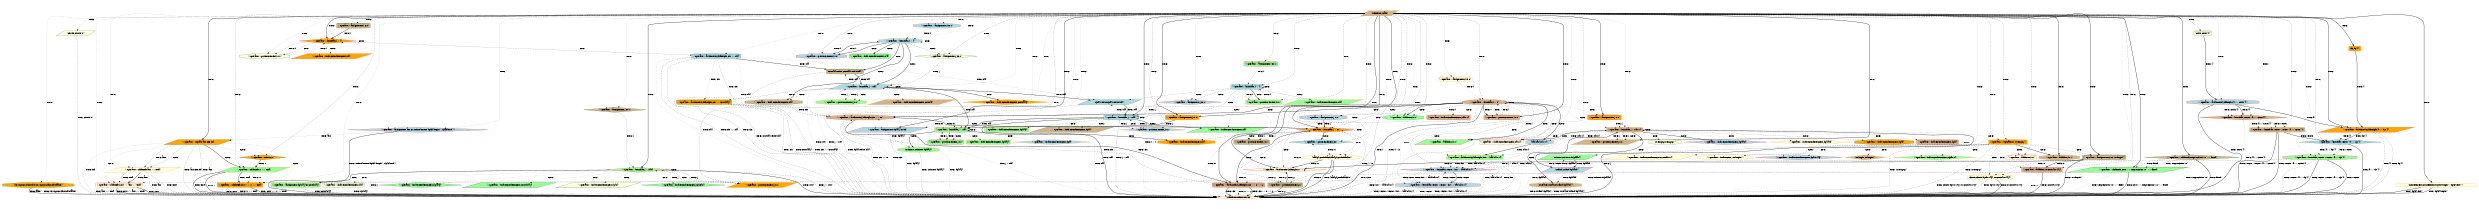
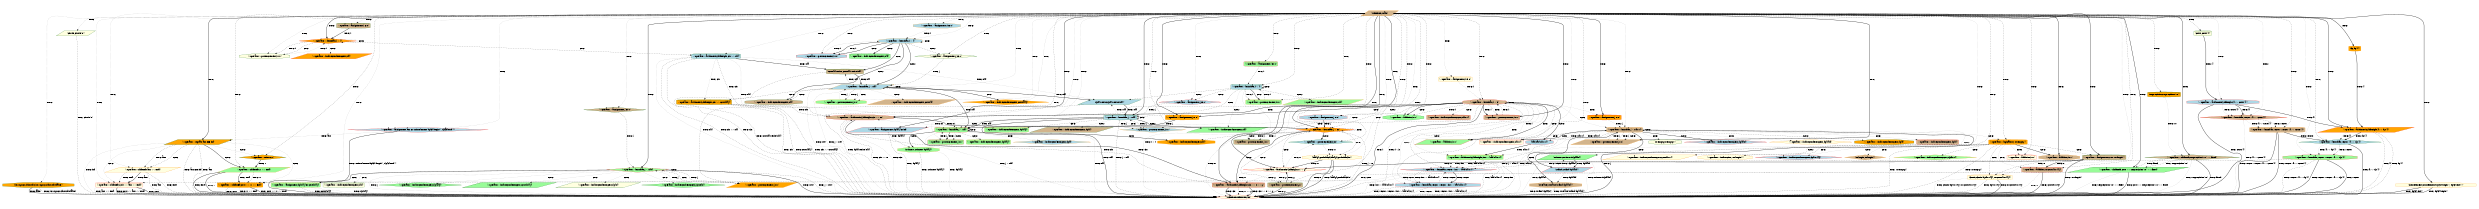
none -> (2164, 94)
